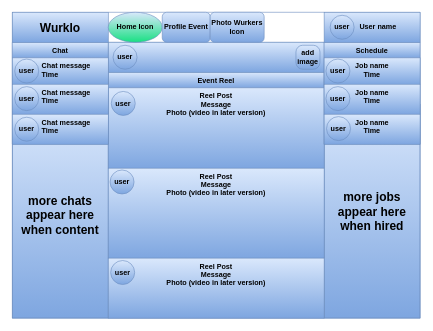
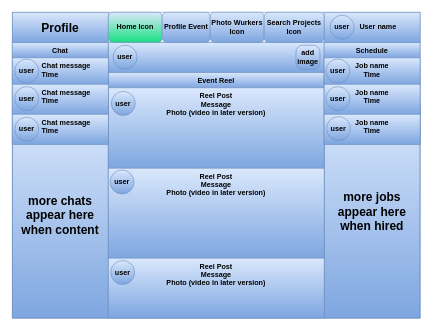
(60, 27) -> (60, 27)
(135, 27) -> (135, 27)
none -> (294, 27)
